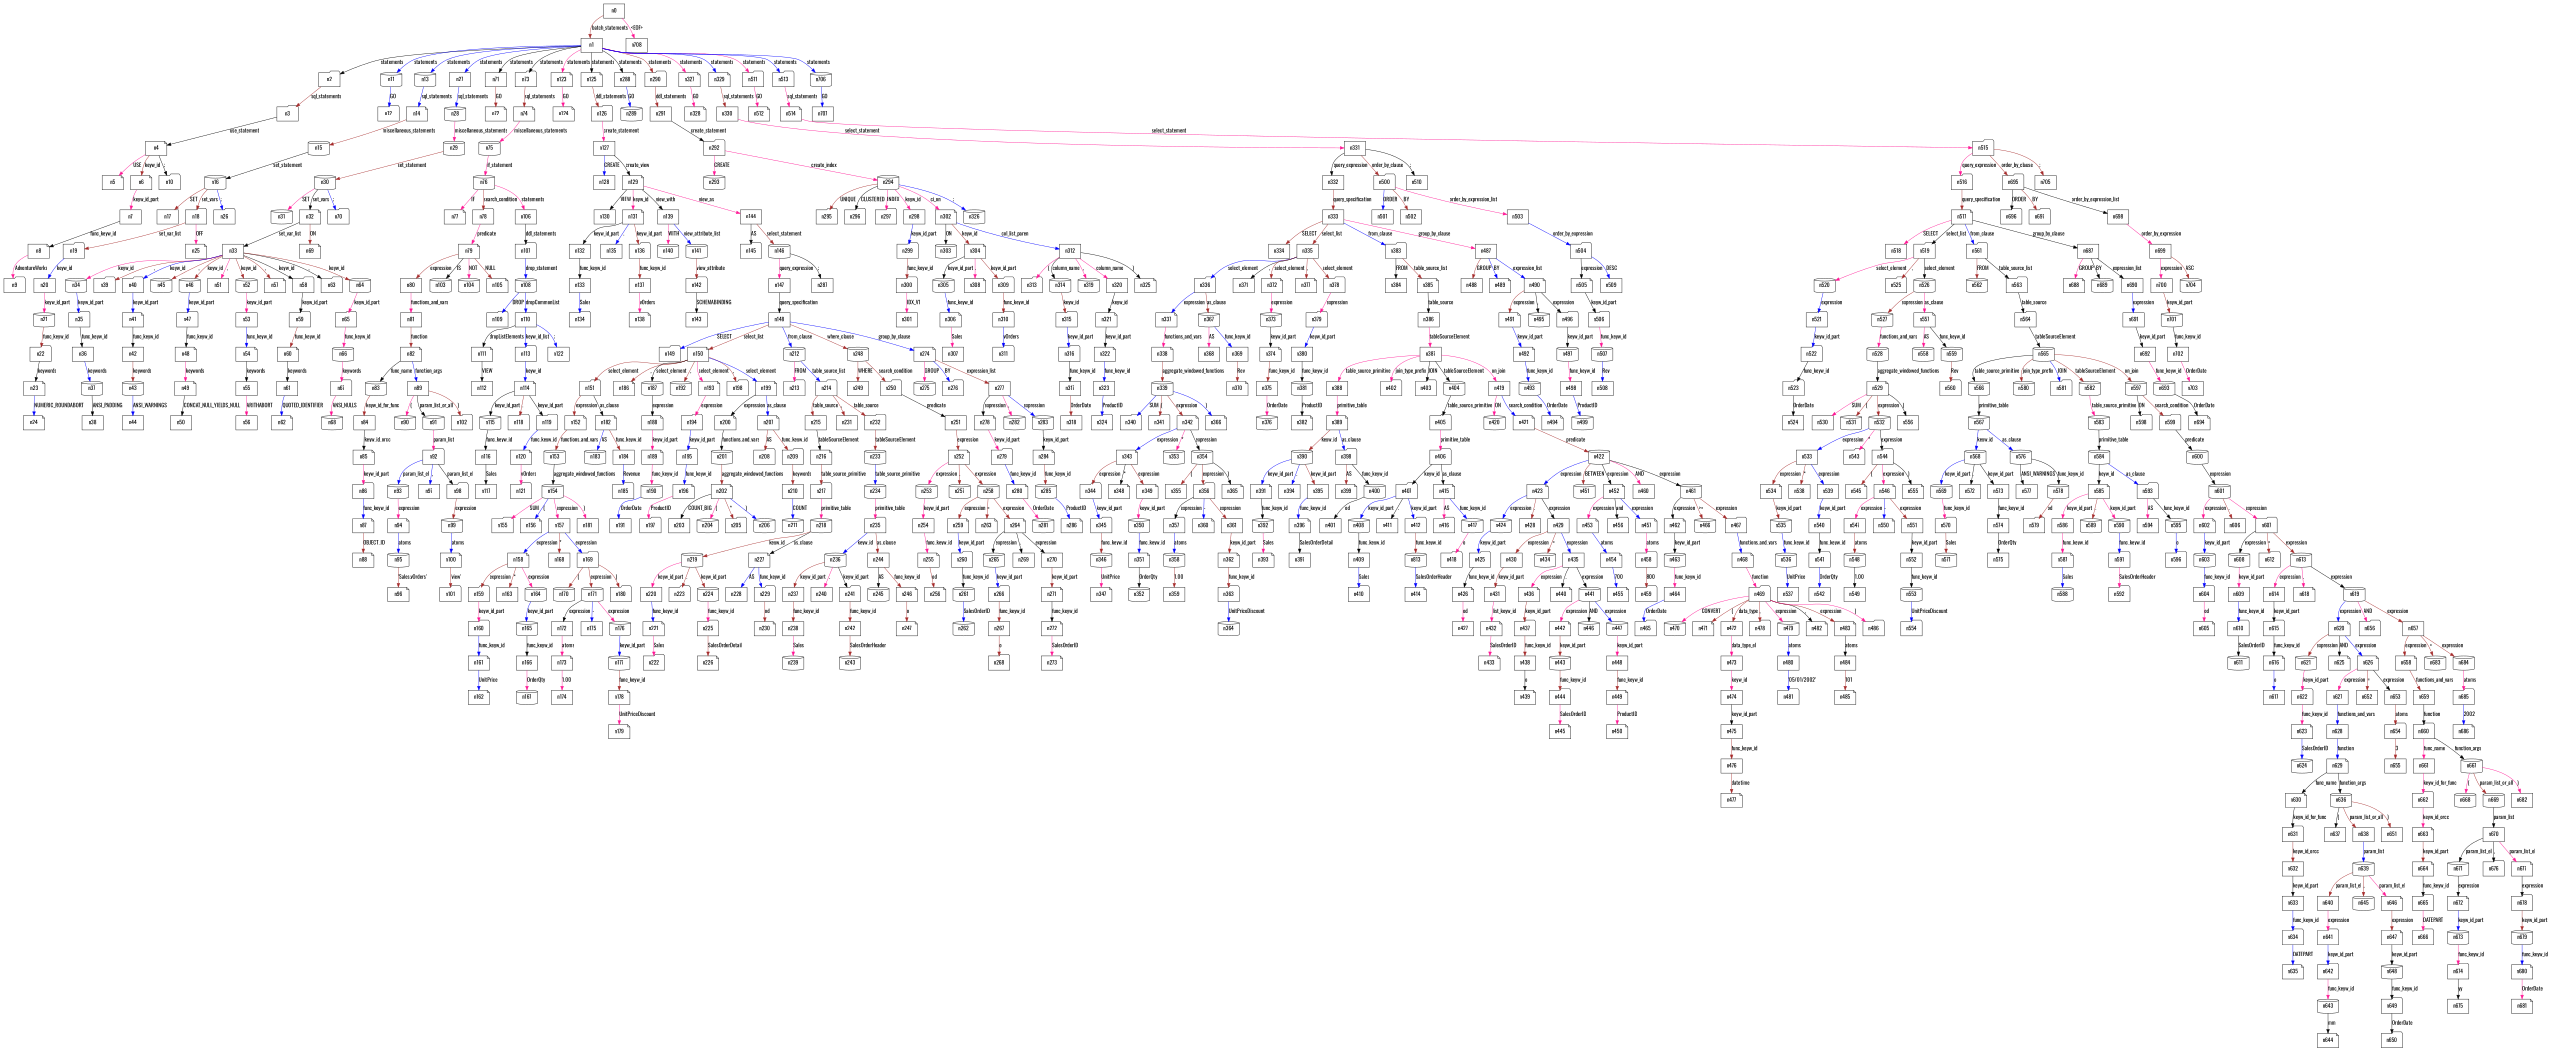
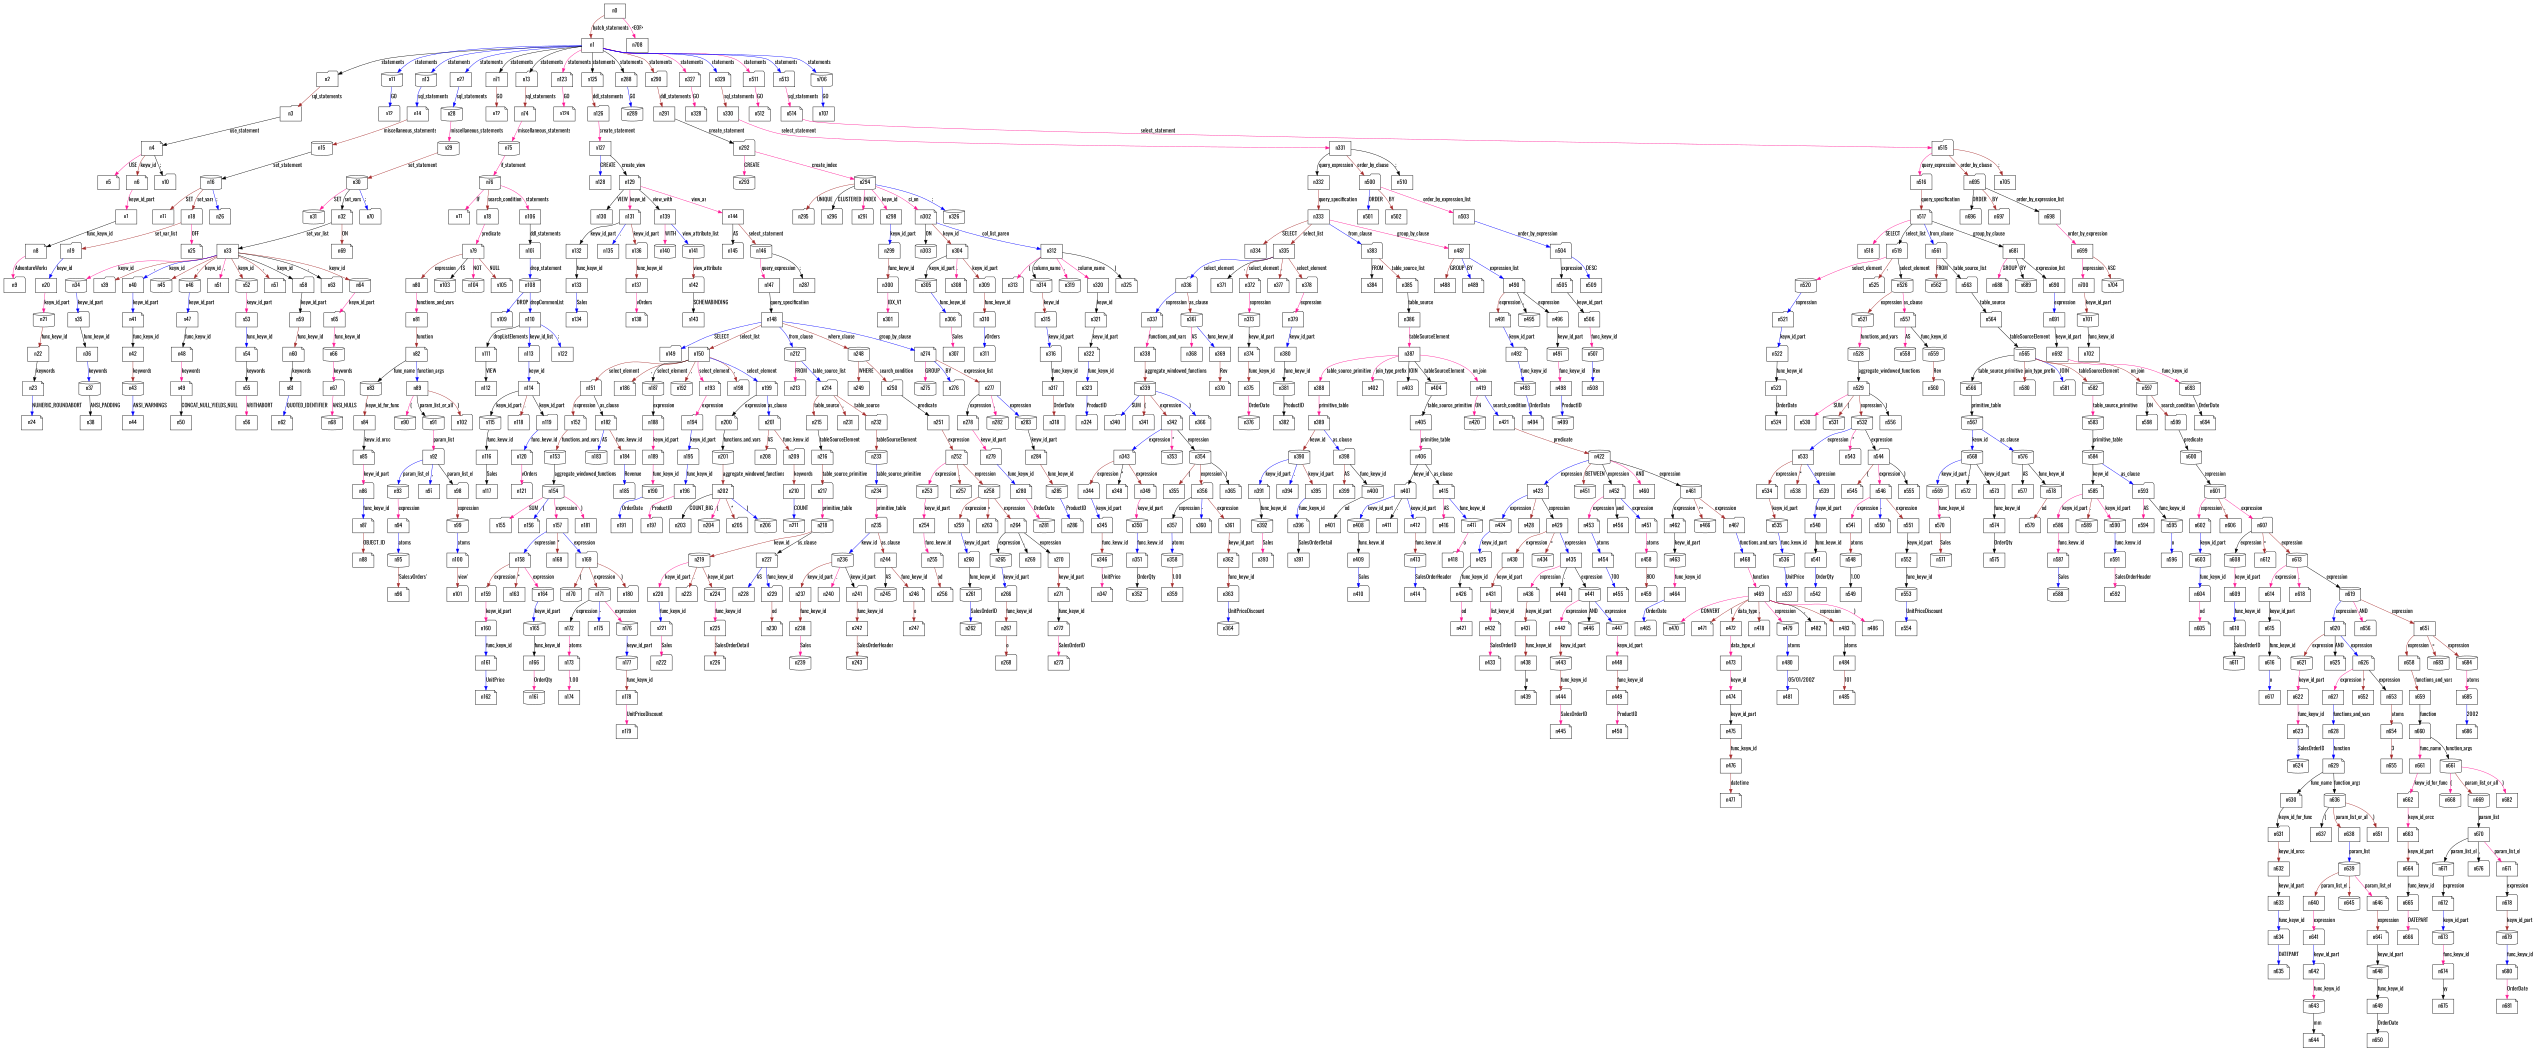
(2024, 389) -> (2025, 389)
(2193, 389) -> none
(2038, 474) -> (2025, 474)
(1416, 560) -> (1415, 560)
